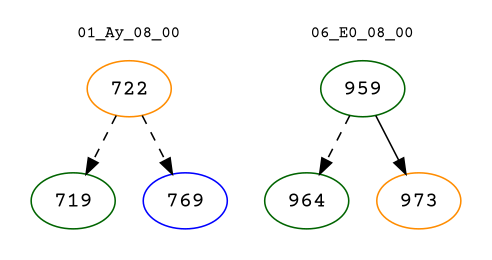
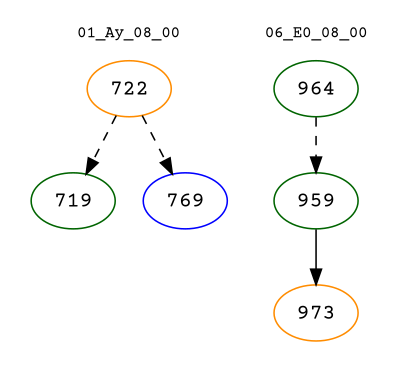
(338, 138) -> (316, 137)
